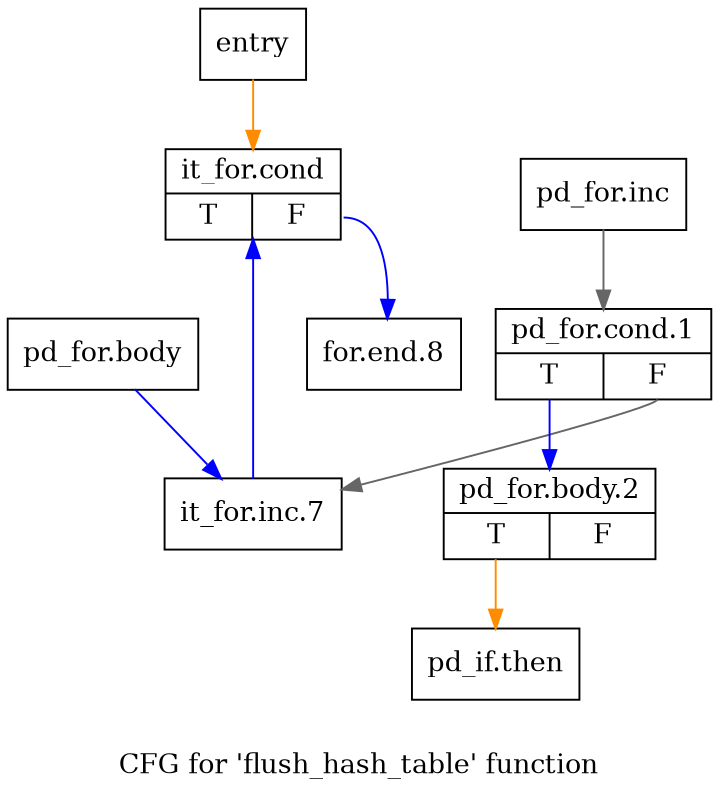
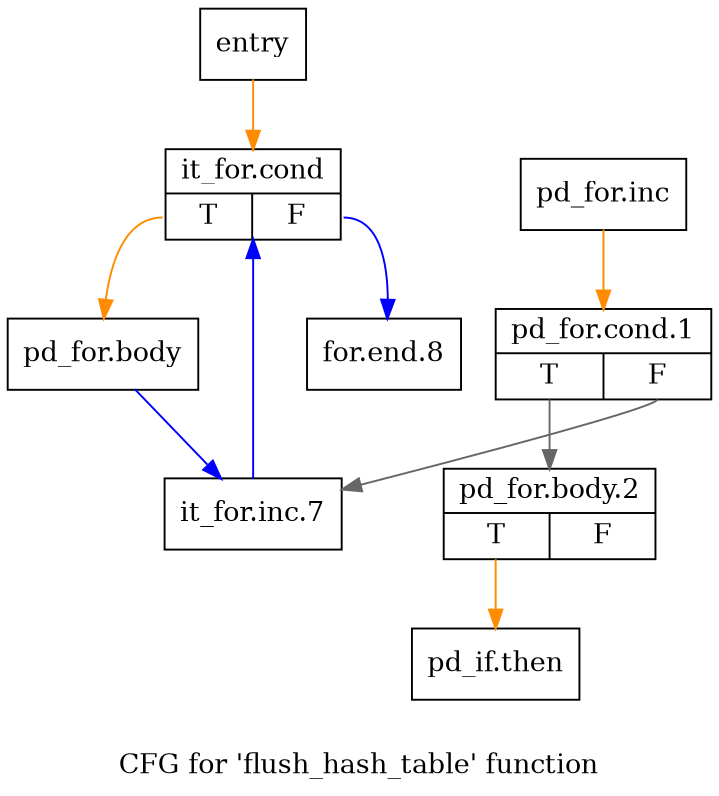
none -> (121, 247)
(603, 260) -> (603, 260)
(550, 422) -> (550, 422)
